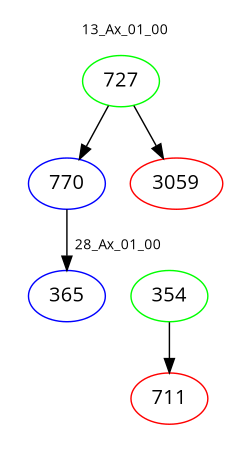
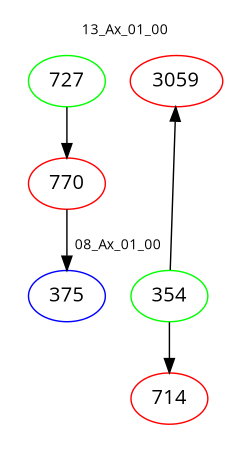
(145, 126) -> (173, 196)
(67, 184) -> (67, 184)
(118, 246) -> (118, 246)
(67, 296) -> (67, 296)
(169, 399) -> (169, 399)
